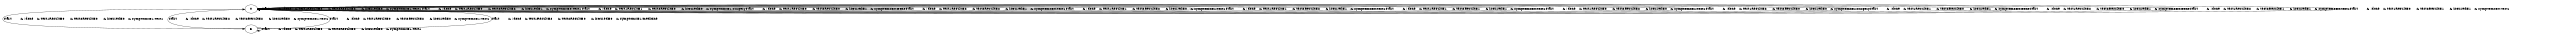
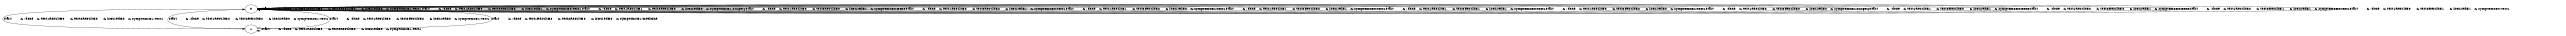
(251, 29) -> (251, 29)
